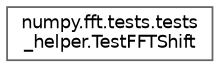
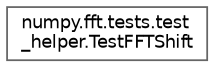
(110, 34) -> (107, 34)
